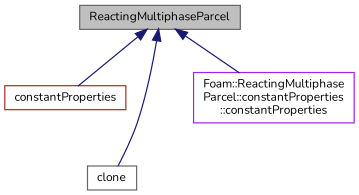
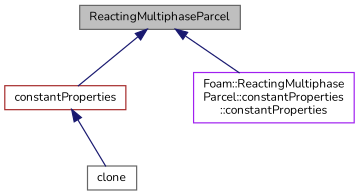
(143, 105) -> (92, 143)
